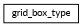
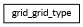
(41, 14) -> (42, 14)
